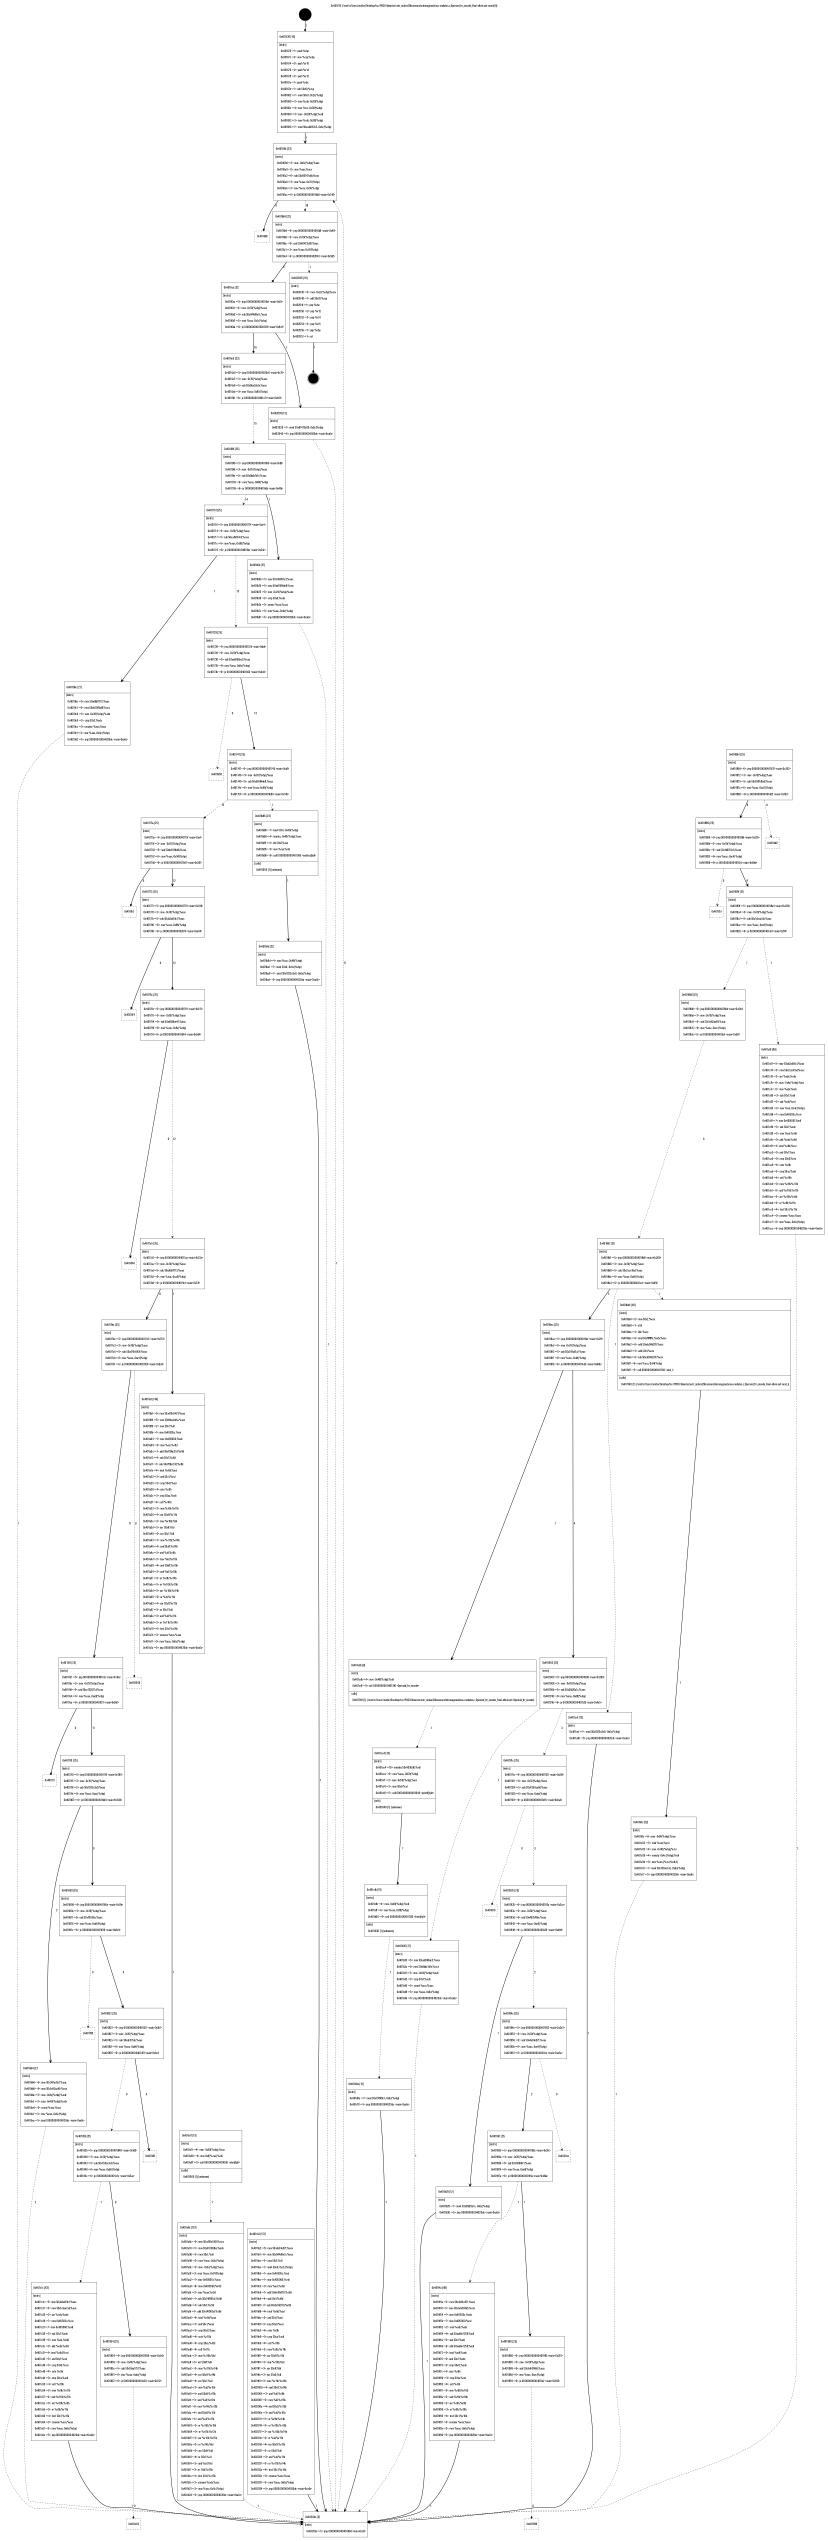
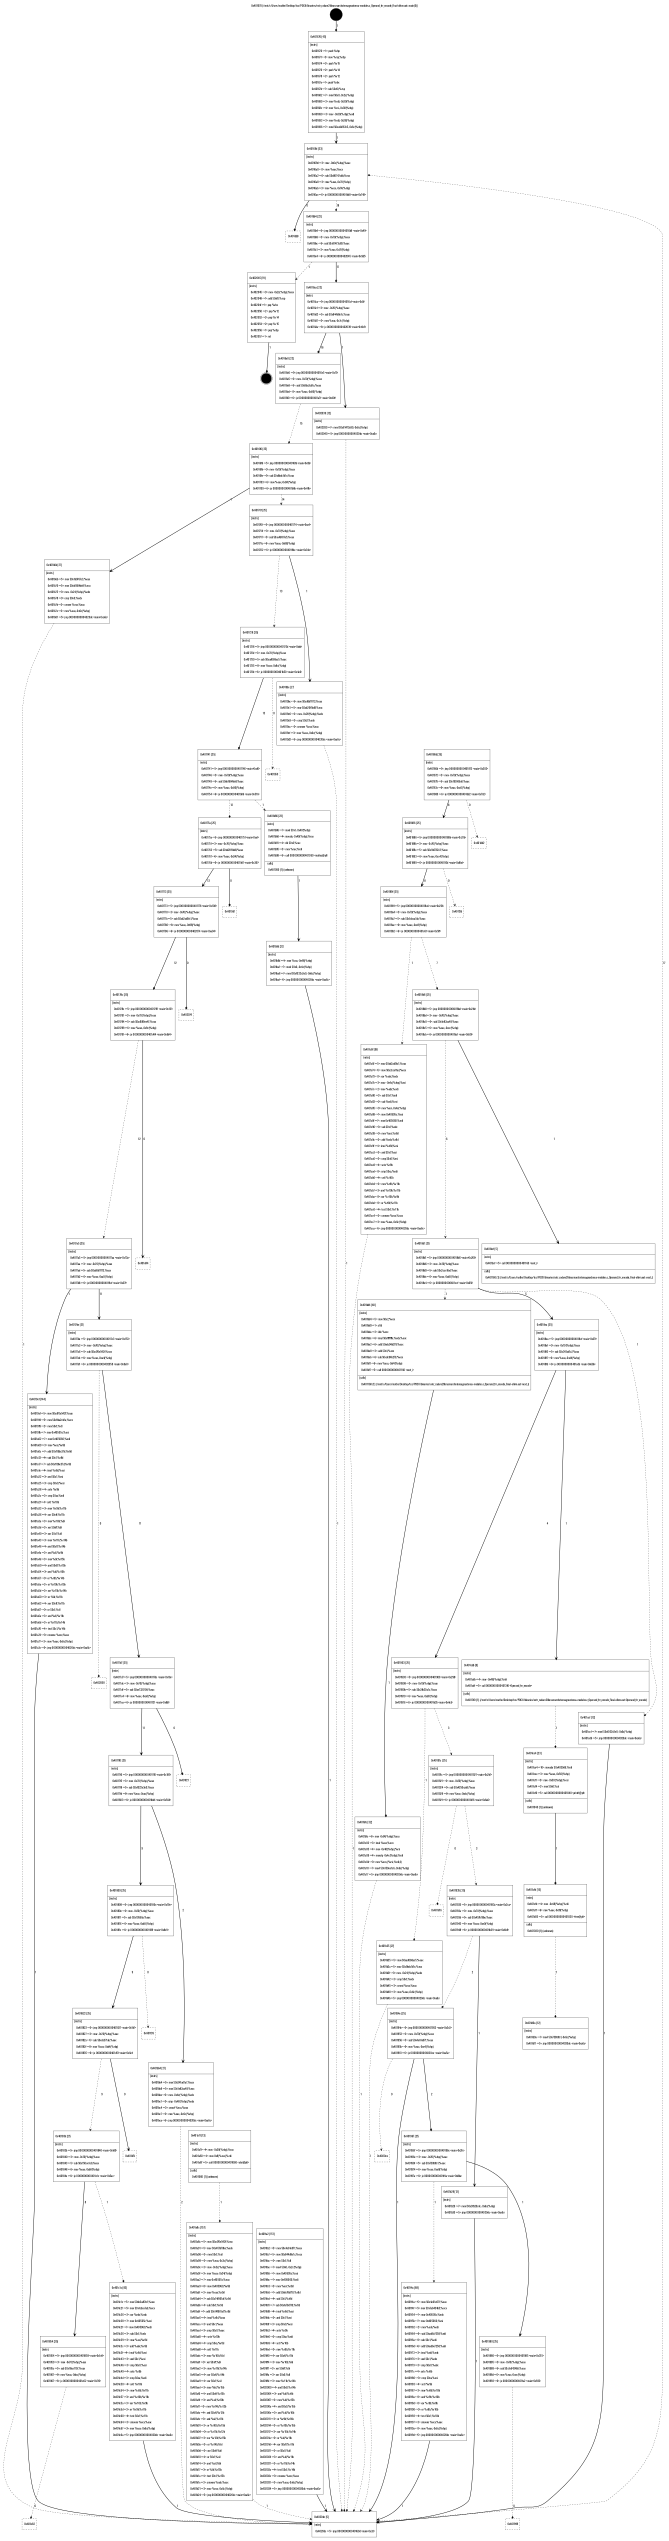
none -> (569, 1264)
(381, 2312) -> (398, 2286)
